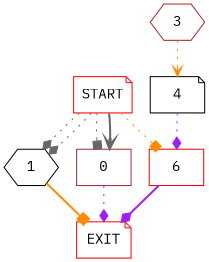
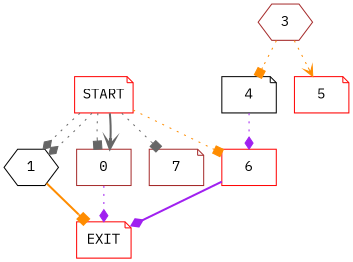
(177, 54) -> (270, 54)
none -> (322, 95)
none -> (176, 167)
